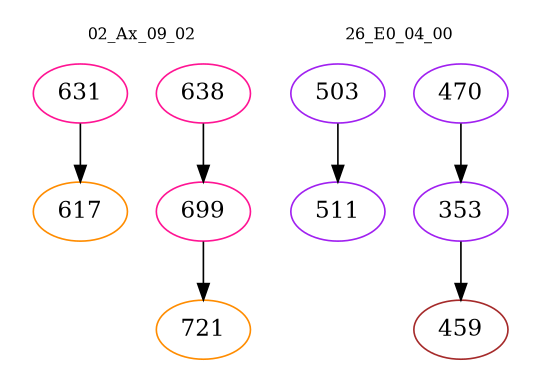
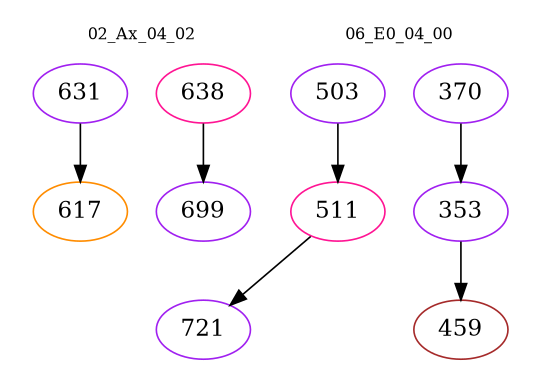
(142, 35) -> (142, 35)
(399, 35) -> (399, 35)
(80, 93) -> (80, 93)
(461, 93) -> (461, 93)
(203, 212) -> (203, 212)
(338, 212) -> (338, 212)
(203, 263) -> (289, 255)
(203, 330) -> (203, 330)
